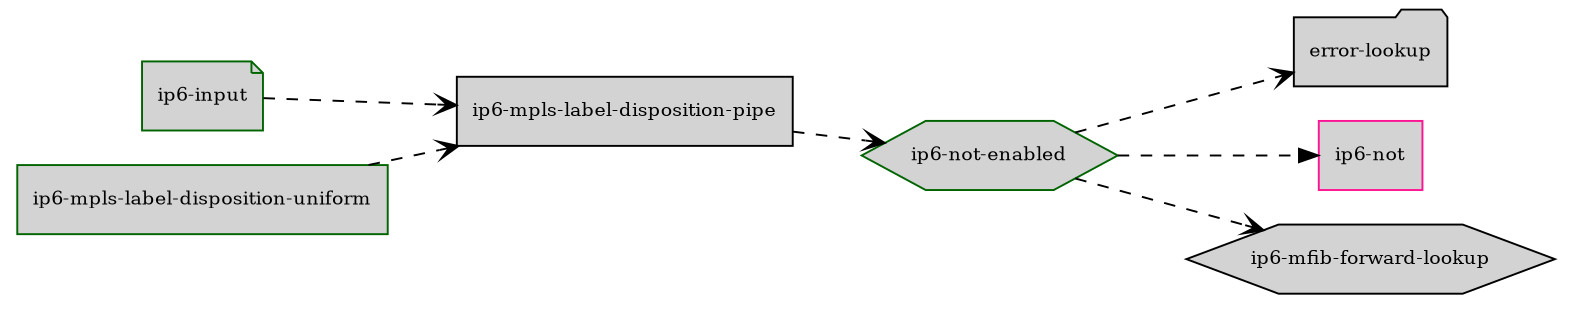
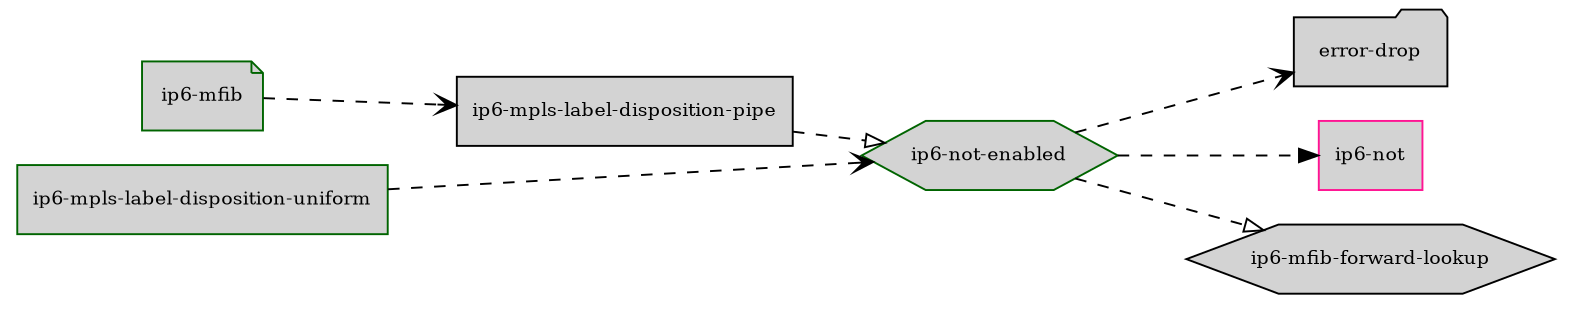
(1371, 52) -> (1371, 52)
(203, 96) -> (203, 96)
(829, 136) -> (829, 136)
(404, 157) -> (621, 176)
(1160, 202) -> (1160, 202)
